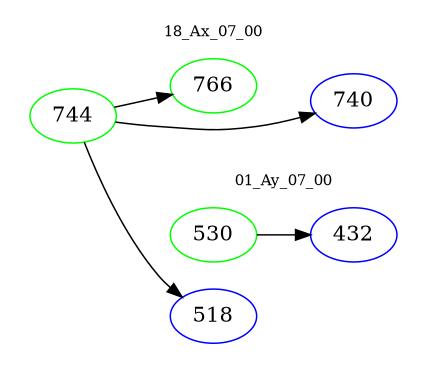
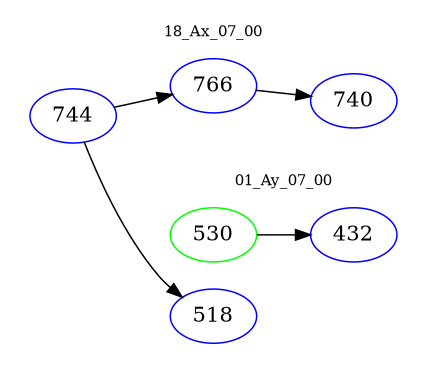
(213, 86) -> (213, 86)
(73, 116) -> (73, 116)
(208, 130) -> (276, 93)
